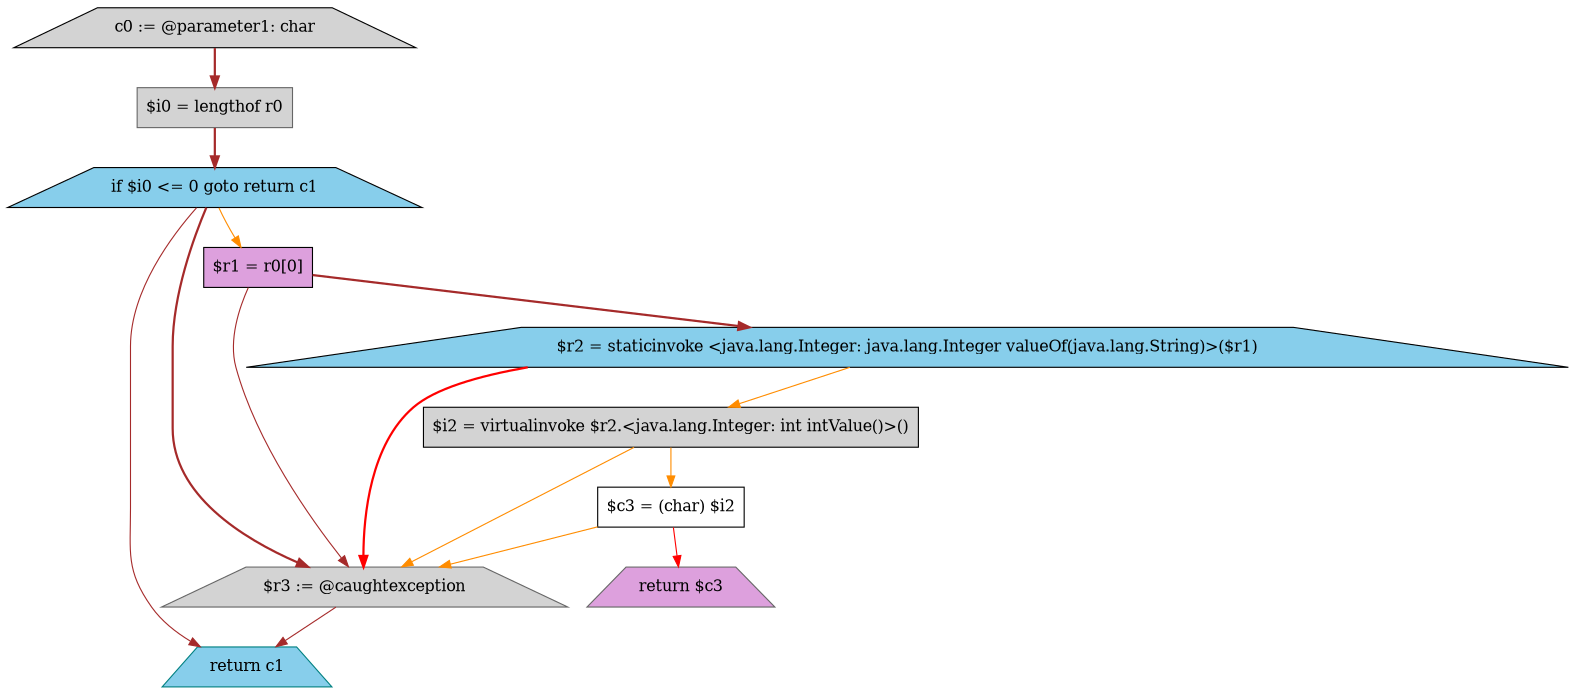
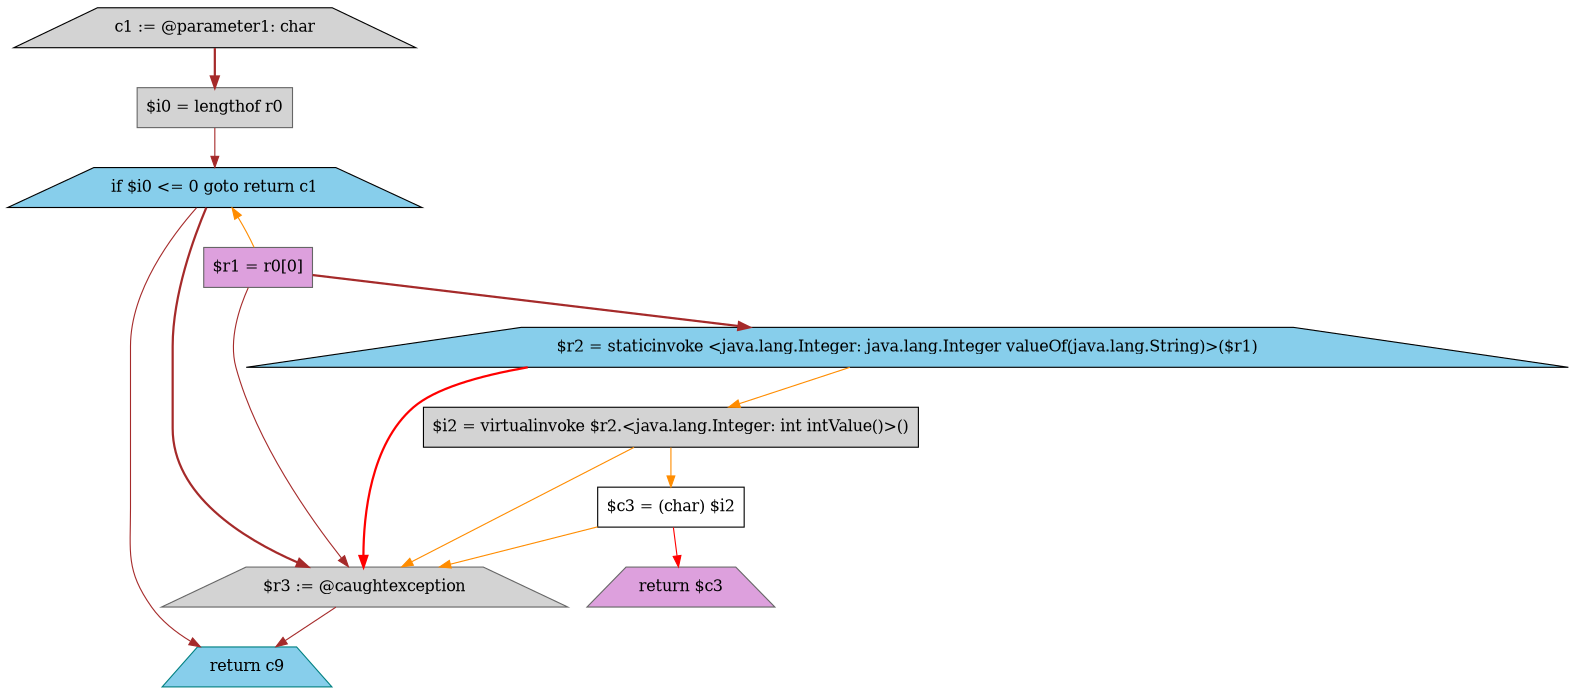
(215, 28) -> (215, 28)
(215, 142) -> (215, 142)
(227, 223) -> (247, 232)
(258, 267) -> (258, 267)
(247, 667) -> (247, 667)
